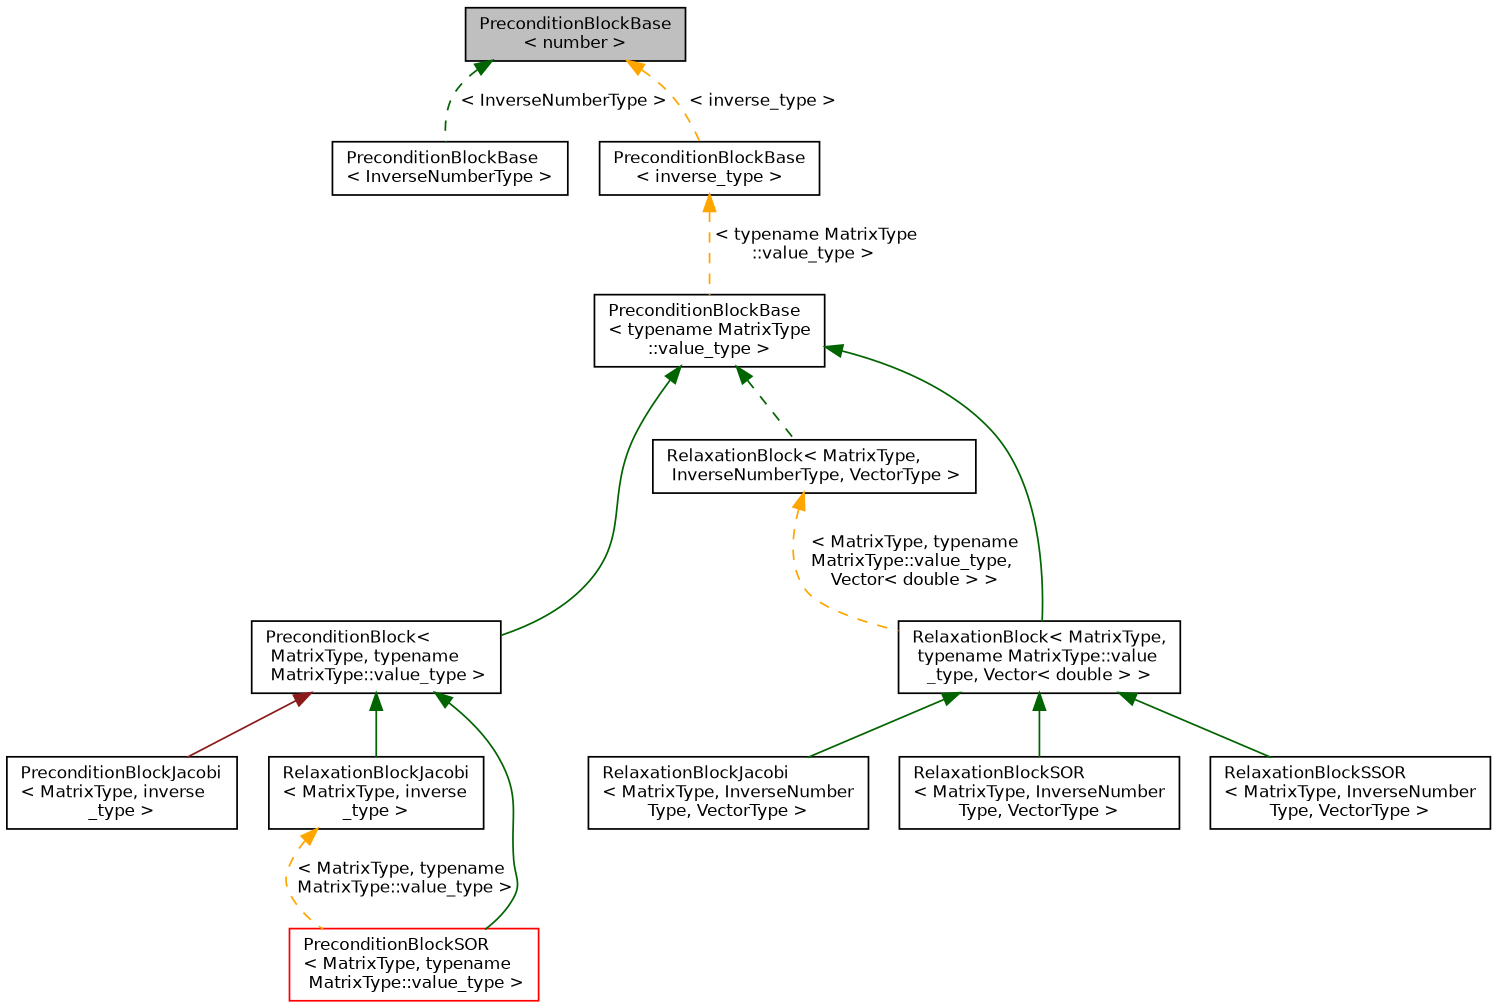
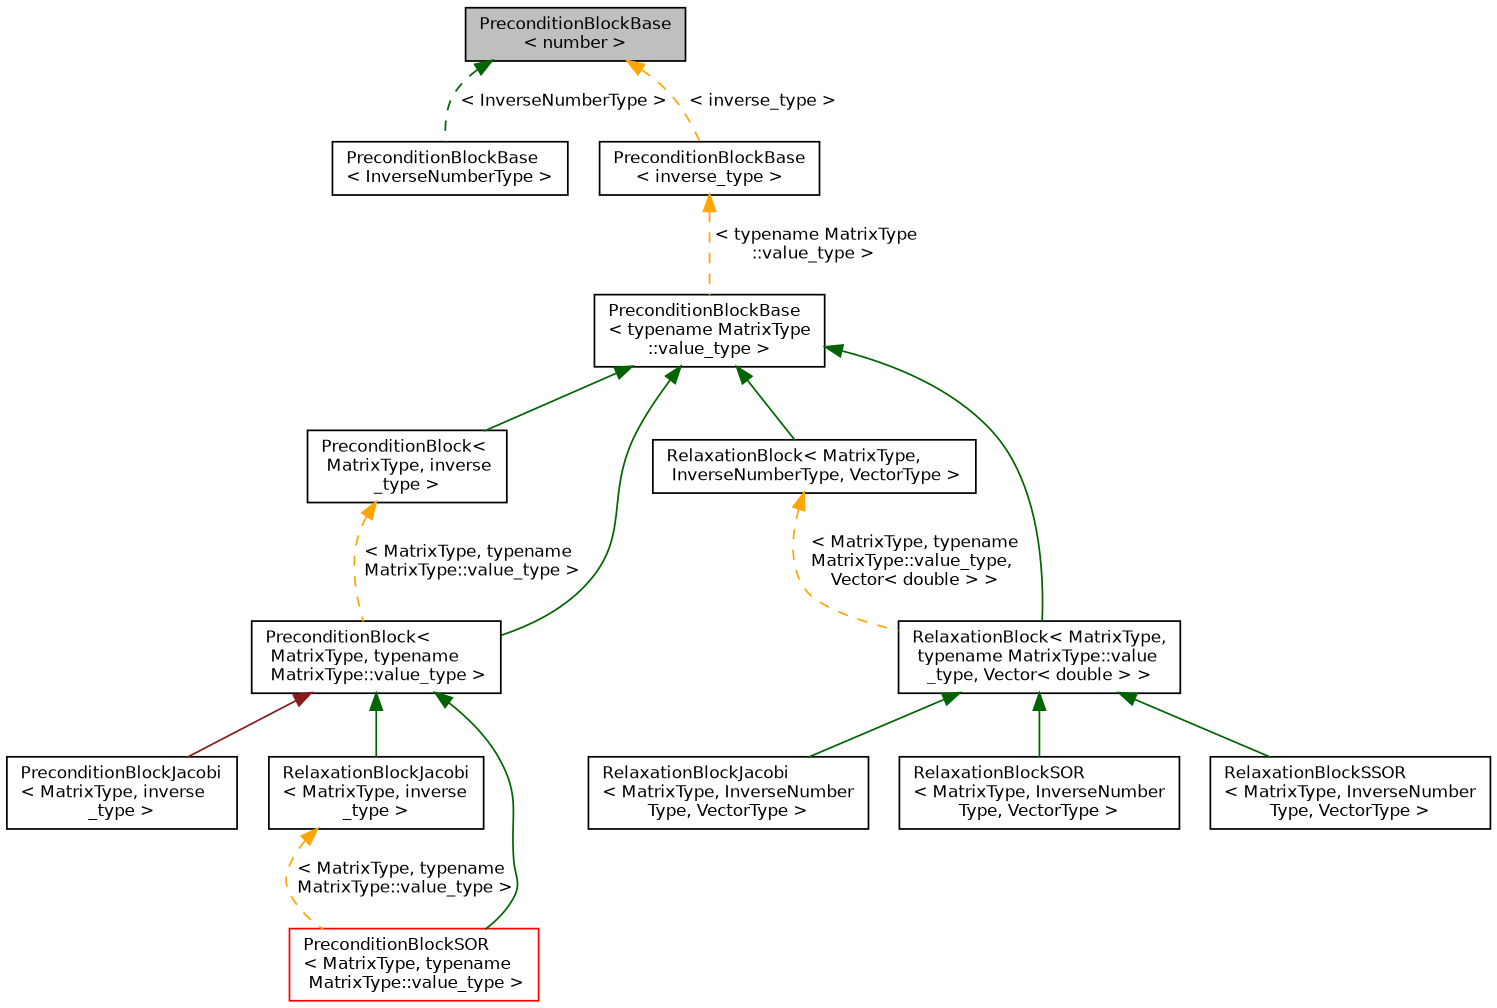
(771, 410) -> (771, 410)
none -> (407, 466)
